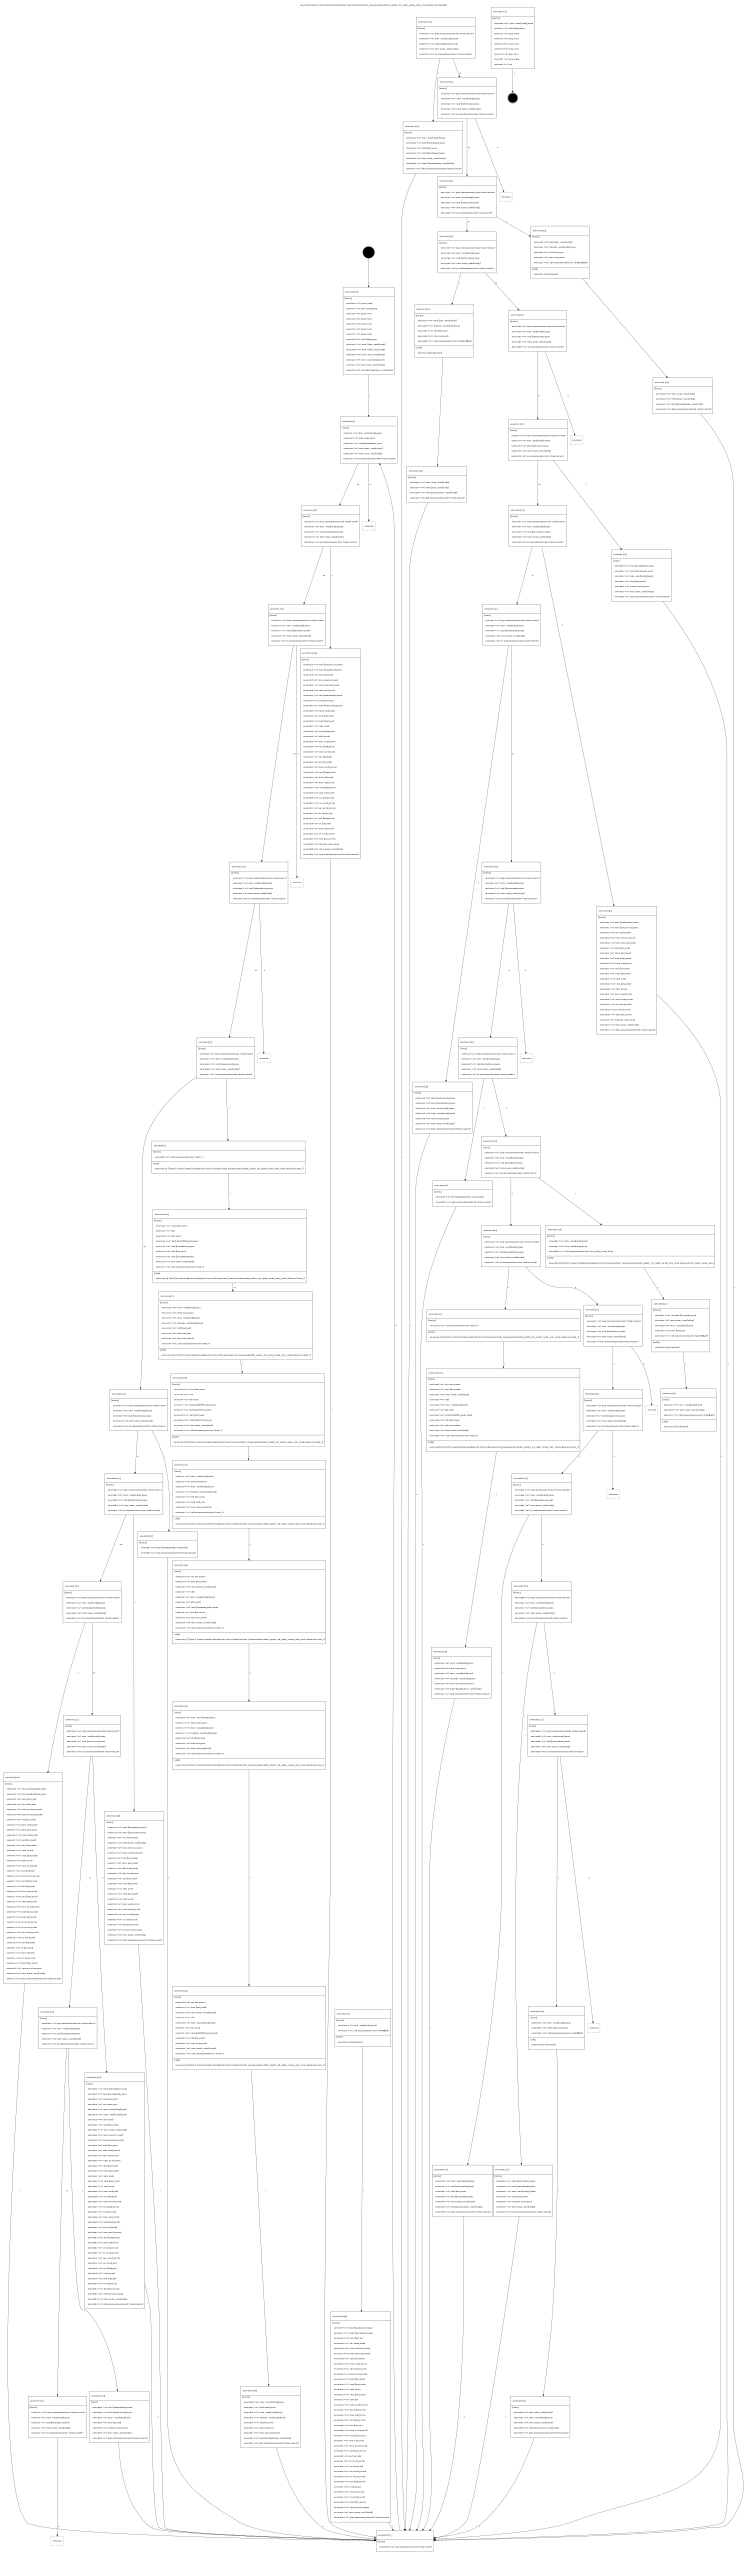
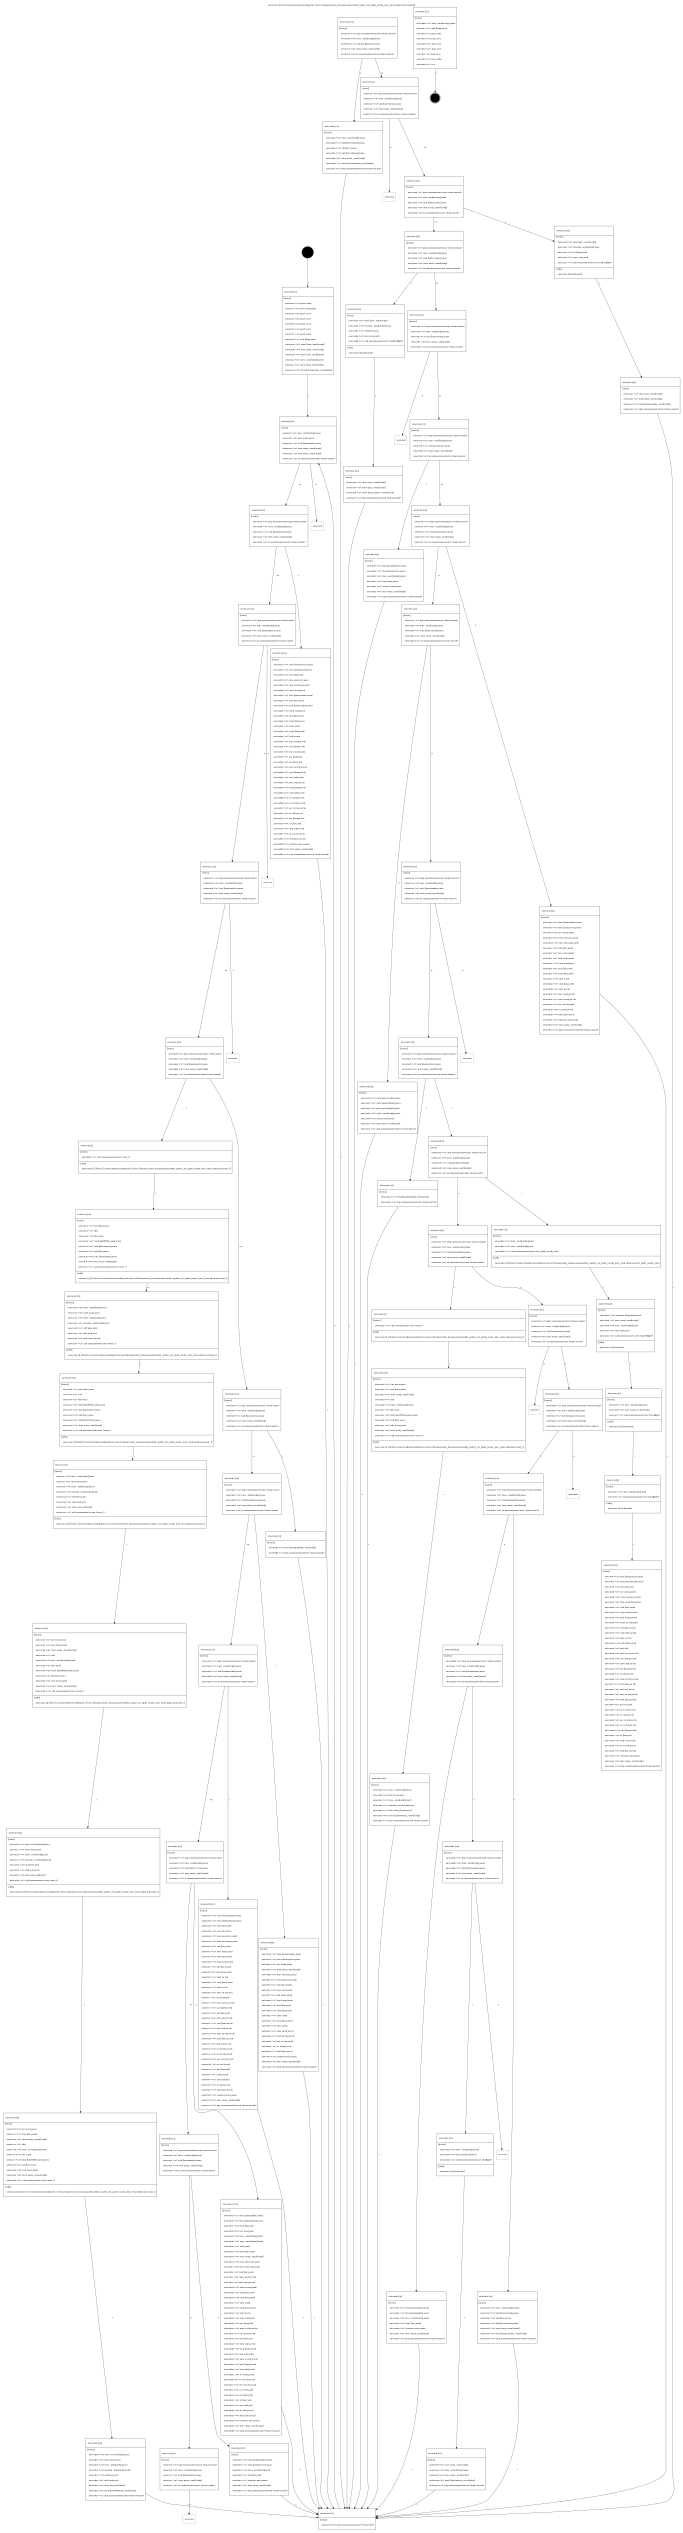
none -> (633, 1453)
(390, 2526) -> none
